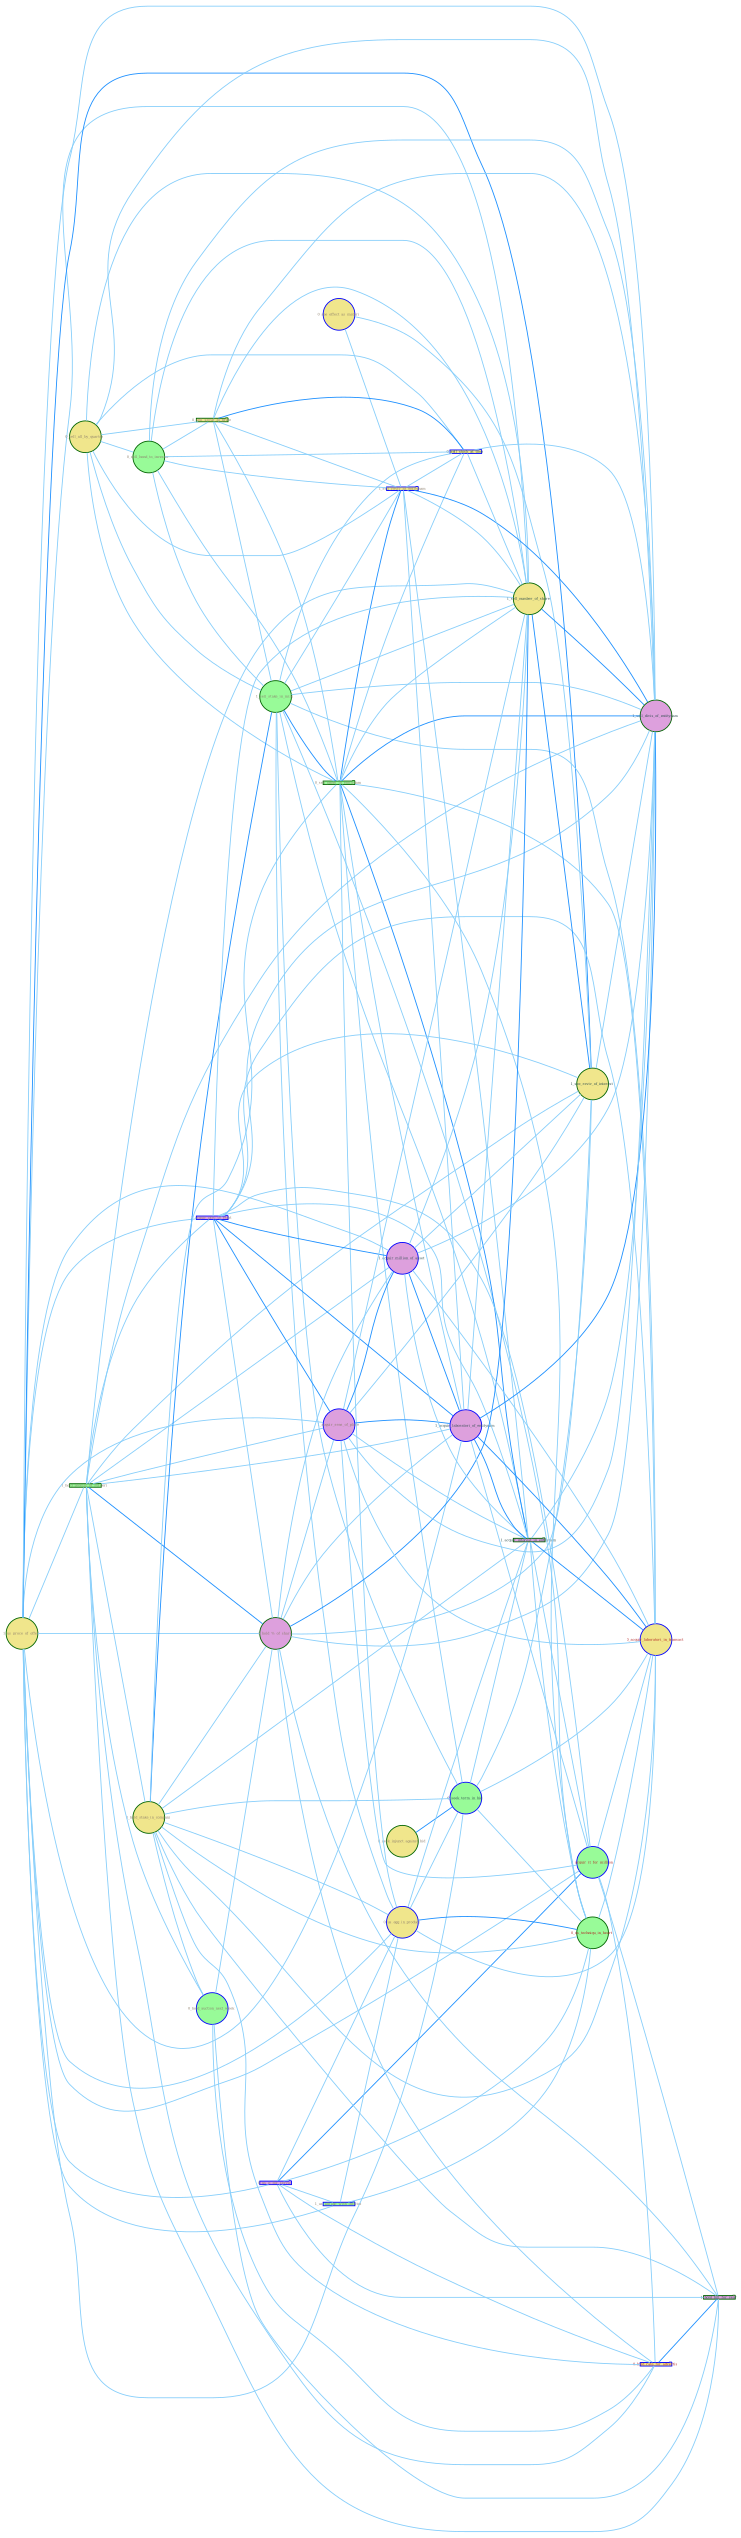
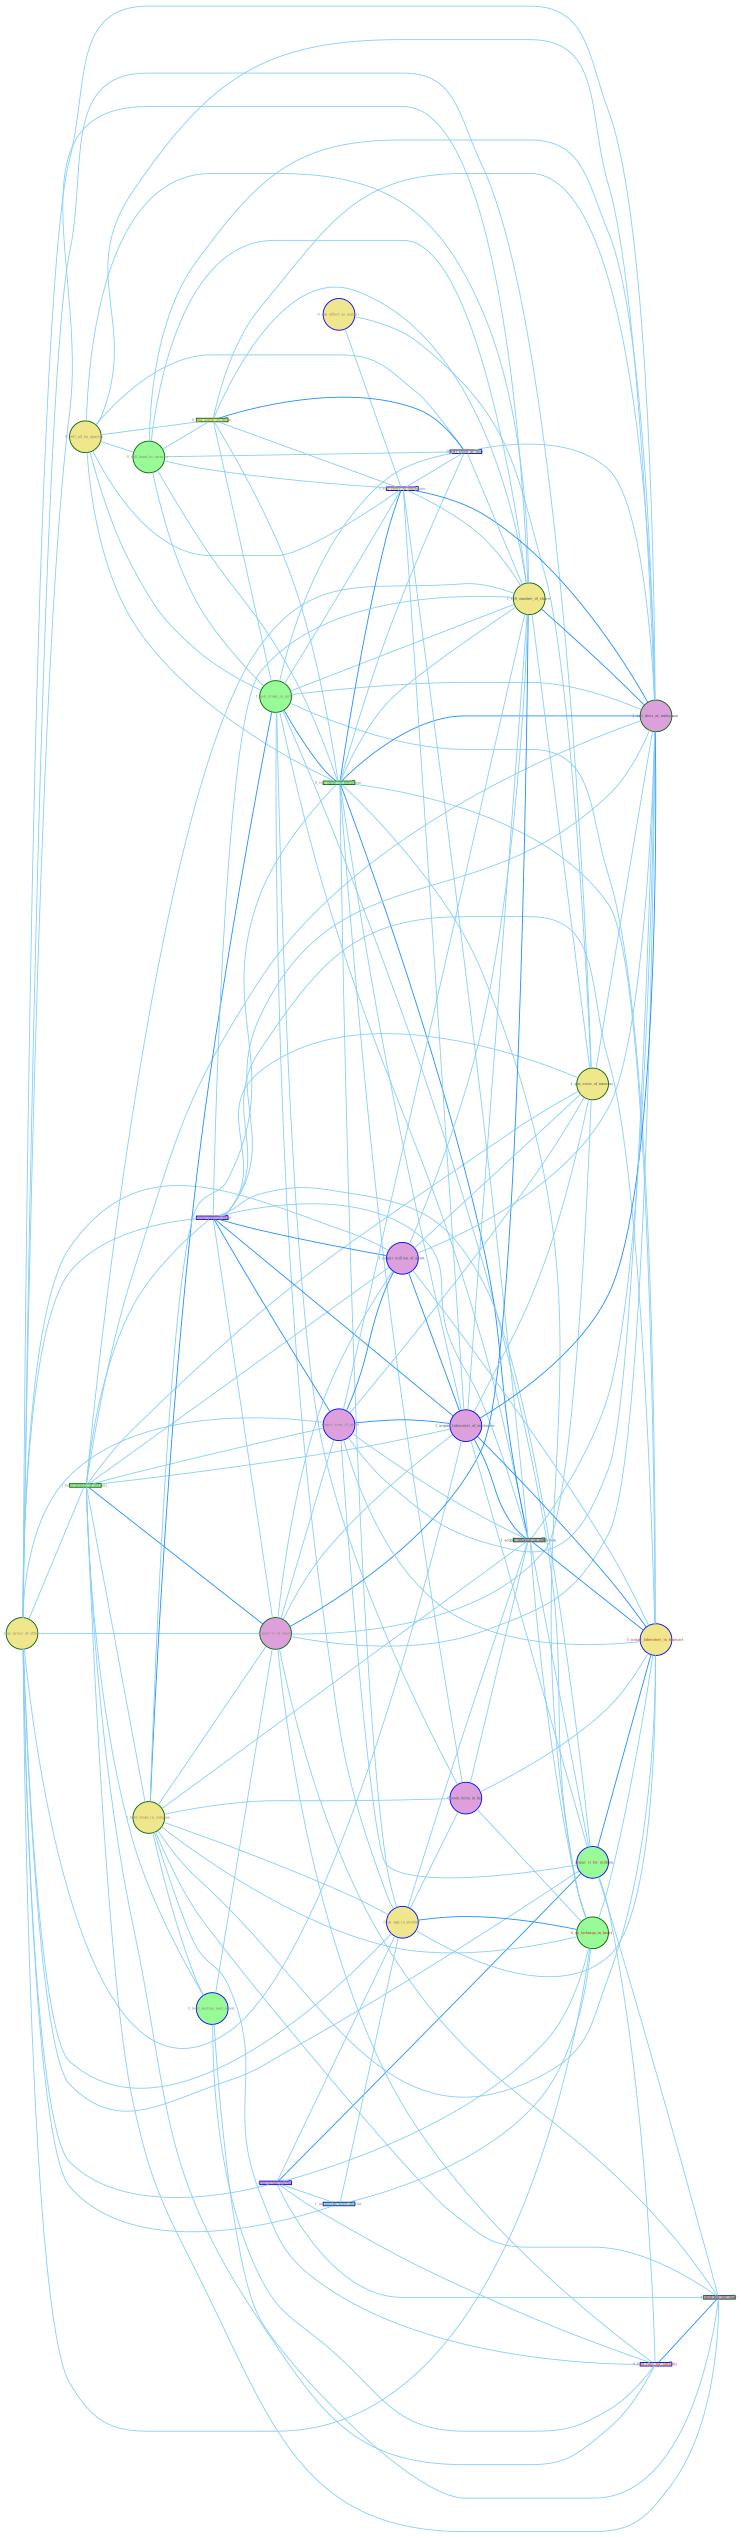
(78, 177) -> (78, 177)
(561, 841) -> (561, 841)
(435, 1413) -> none
(566, 1450) -> (545, 1261)
(624, 1751) -> (624, 1751)
(466, 1798) -> (466, 1798)
(402, 1841) -> none
(120, 2393) -> (107, 2423)
